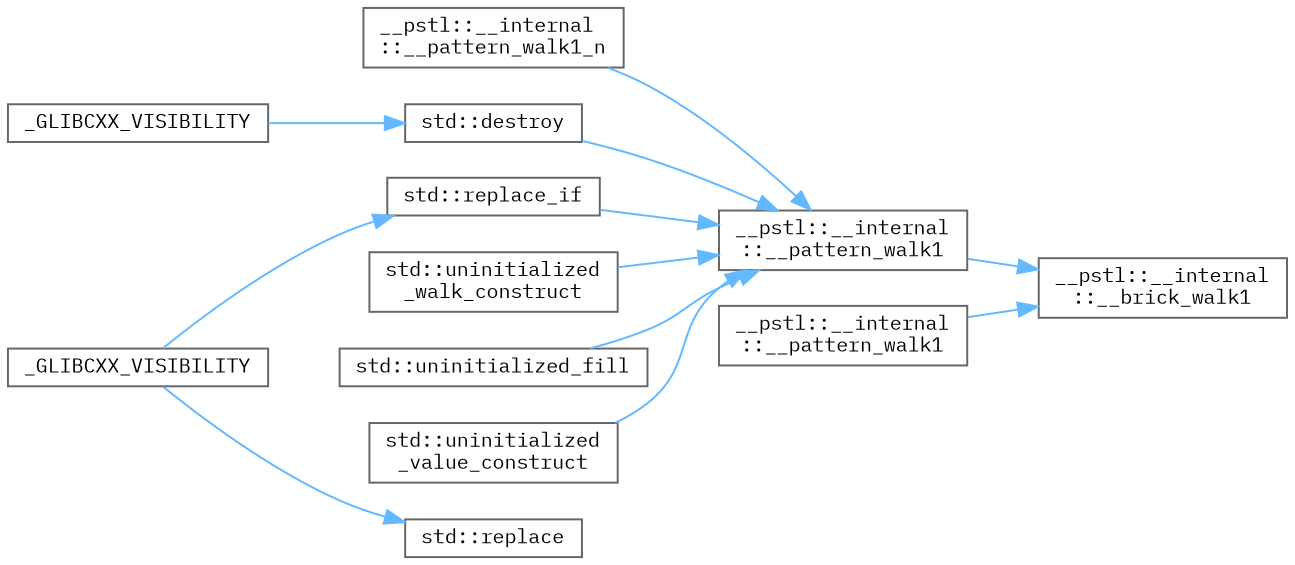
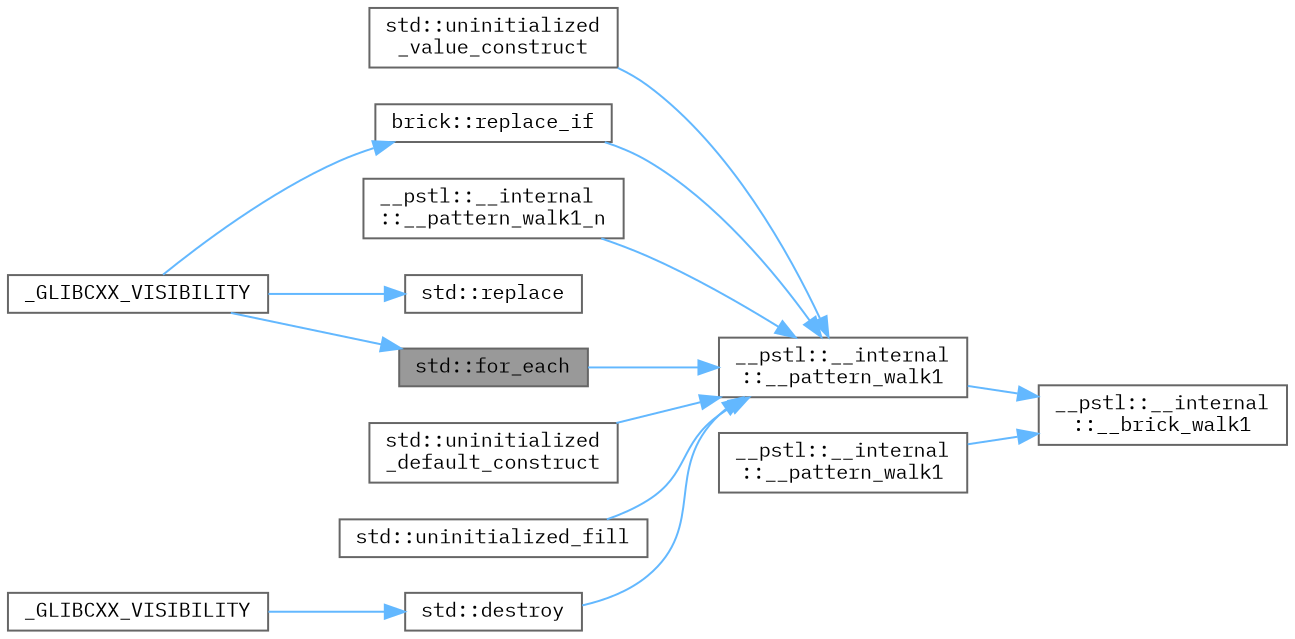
(494, 197) -> (494, 123)
(494, 282) -> (494, 453)
none -> (494, 367)
